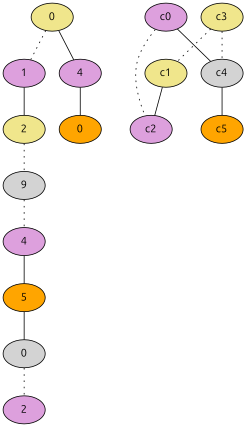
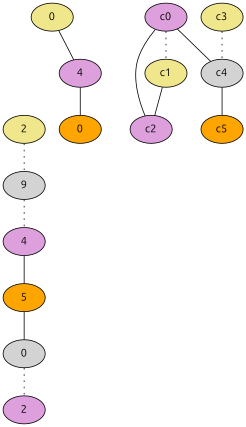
(197, 42) -> (166, 45)
(136, 71) -> (136, 71)
(24, 73) -> none
